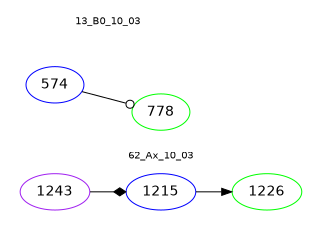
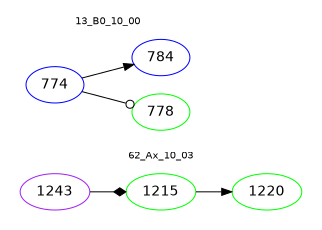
(108, 22) -> (108, 22)
none -> (161, 58)
(55, 85) -> (55, 85)
(161, 192) -> (161, 192)
(267, 192) -> (267, 192)
